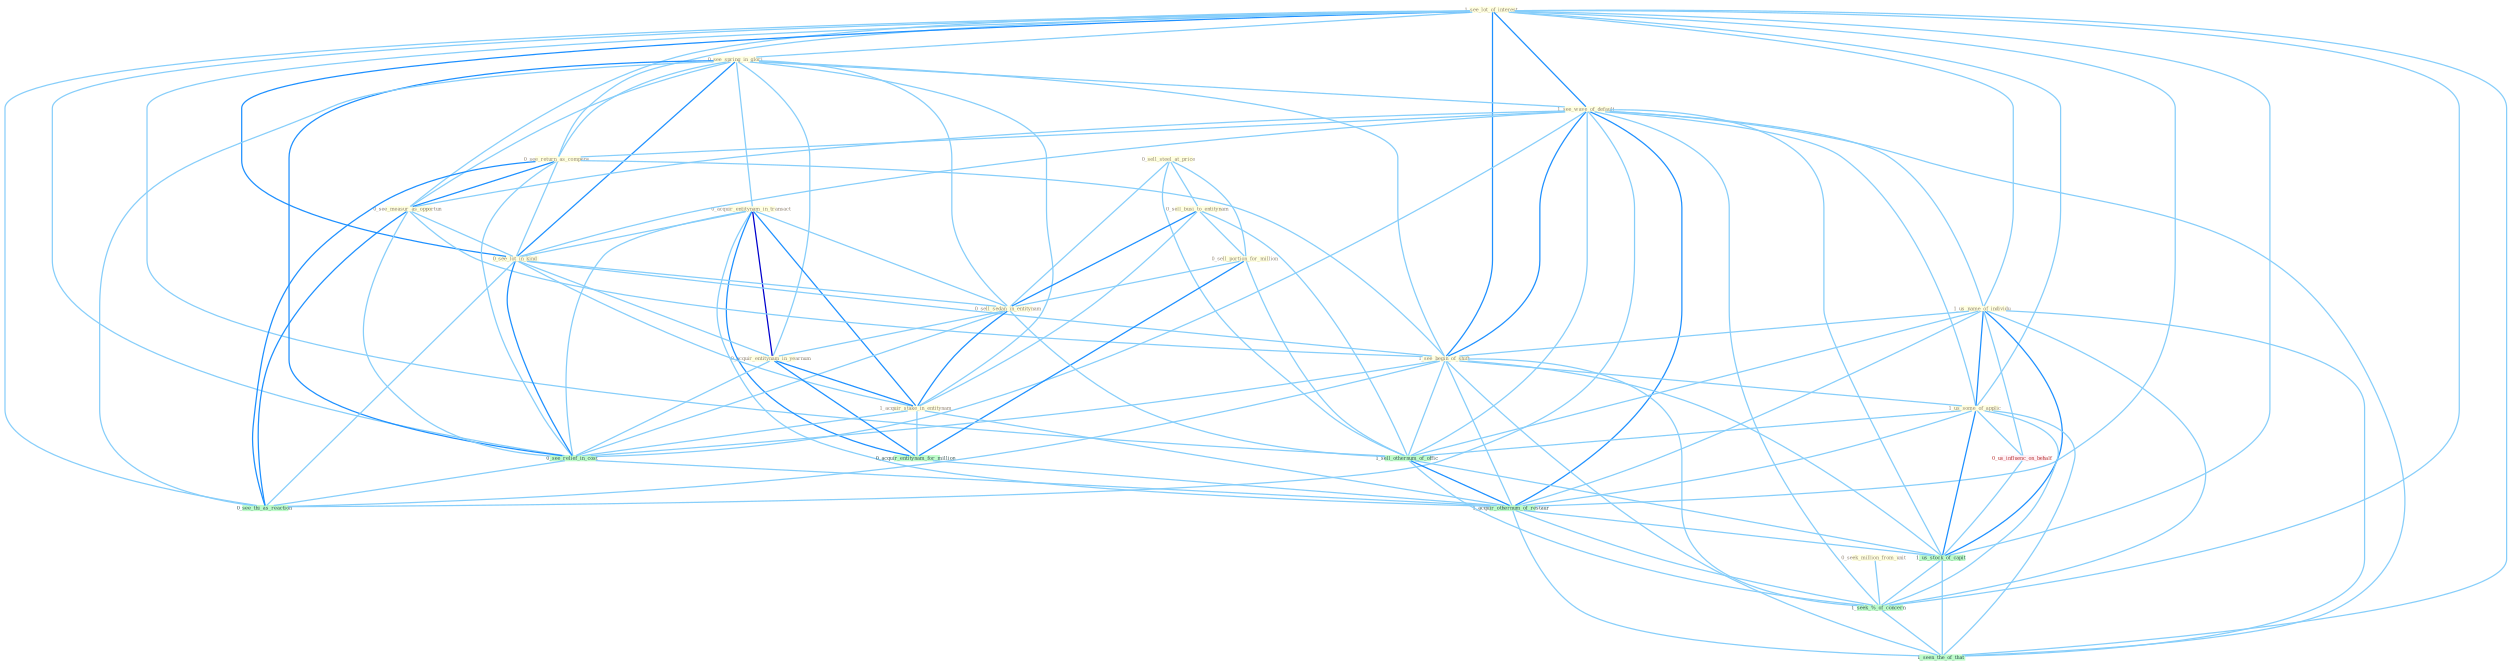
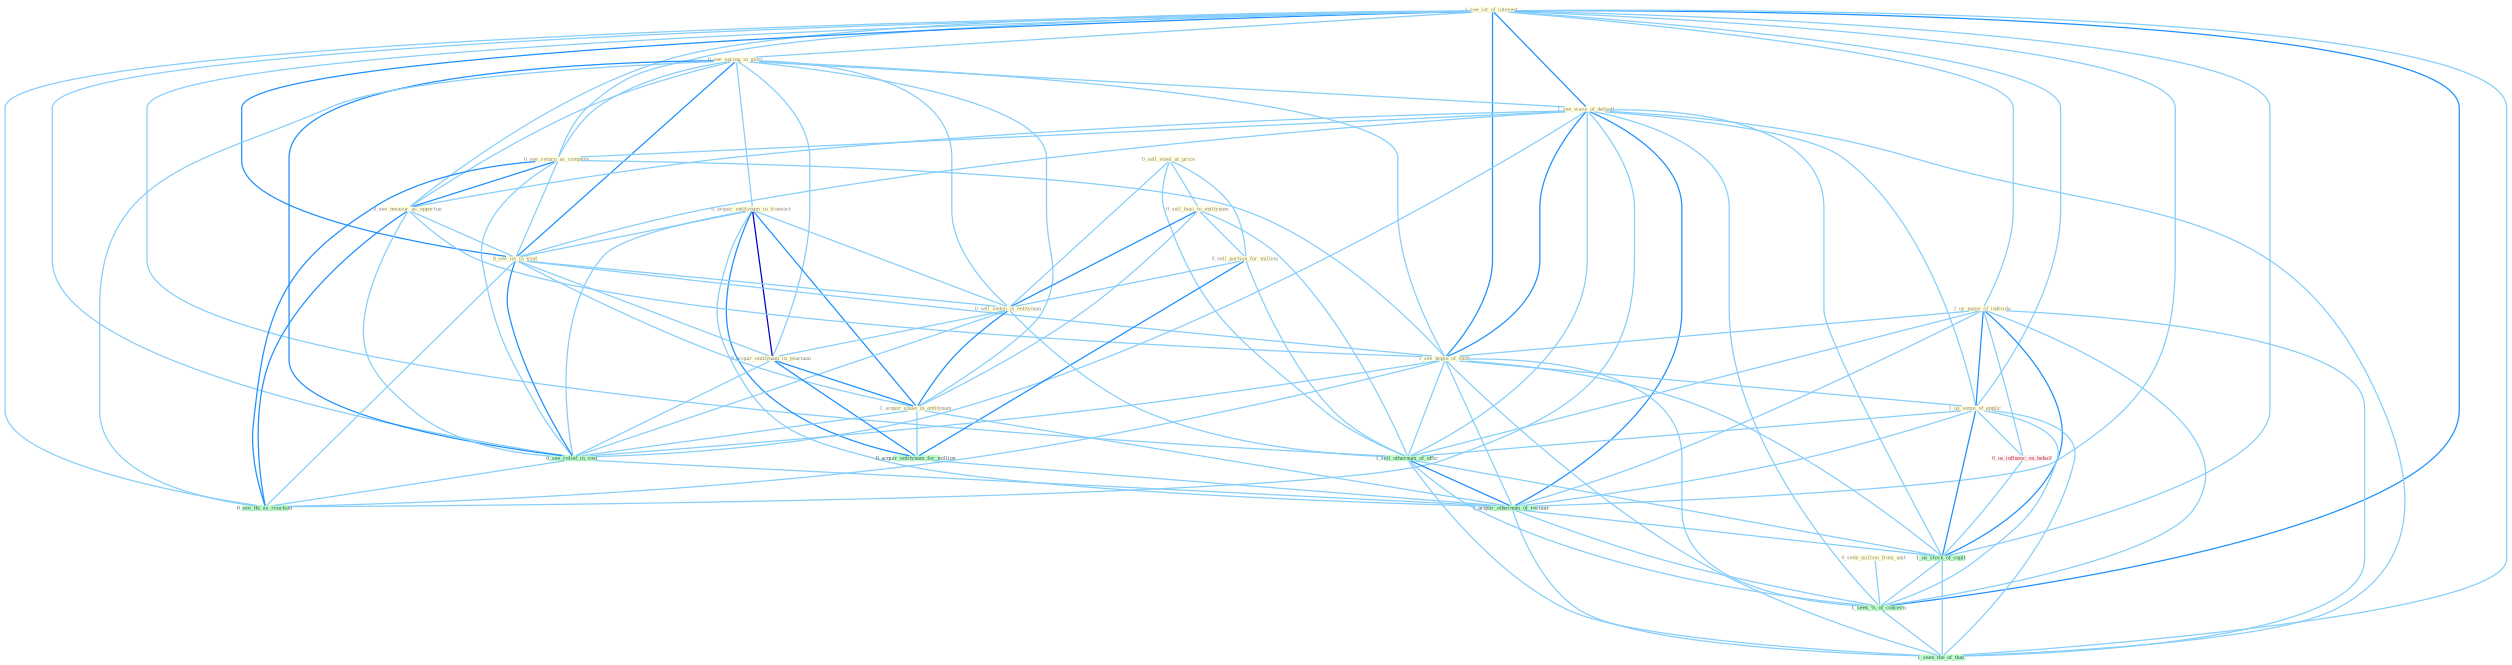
(2445, 95) -> (2445, 95)
(1893, 160) -> none
none -> (1564, 608)
